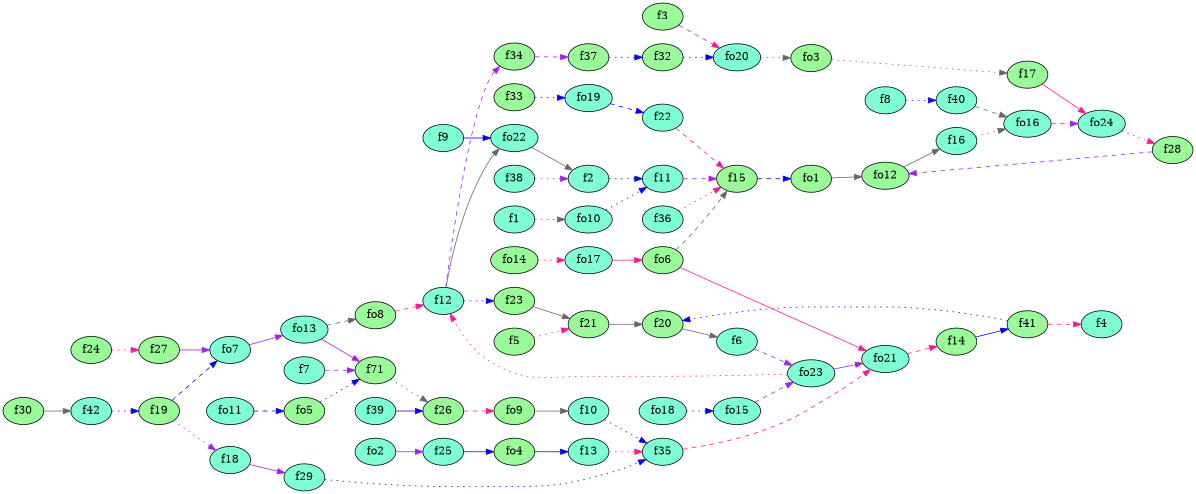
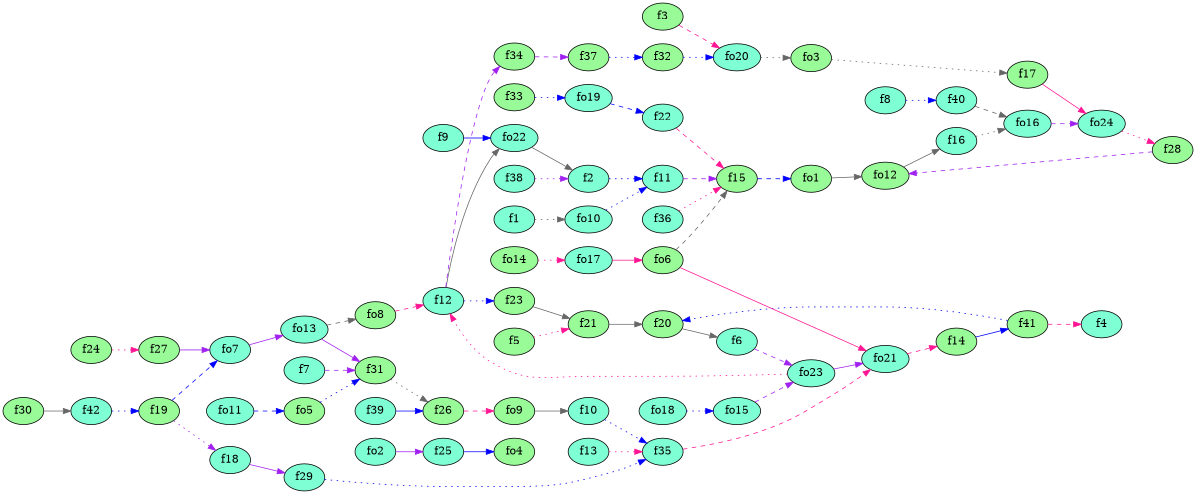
(375, 370) -> (375, 370)
(548, 452) -> none
